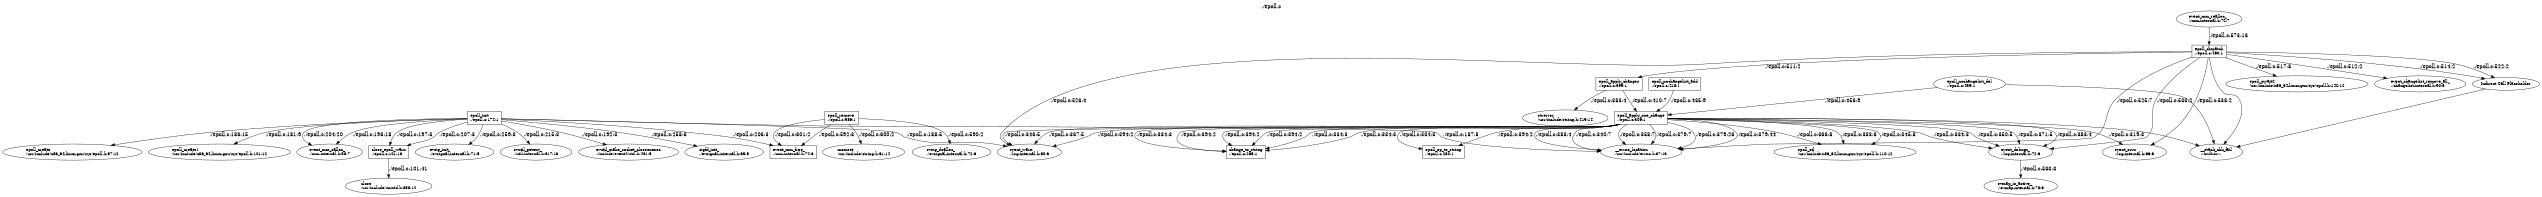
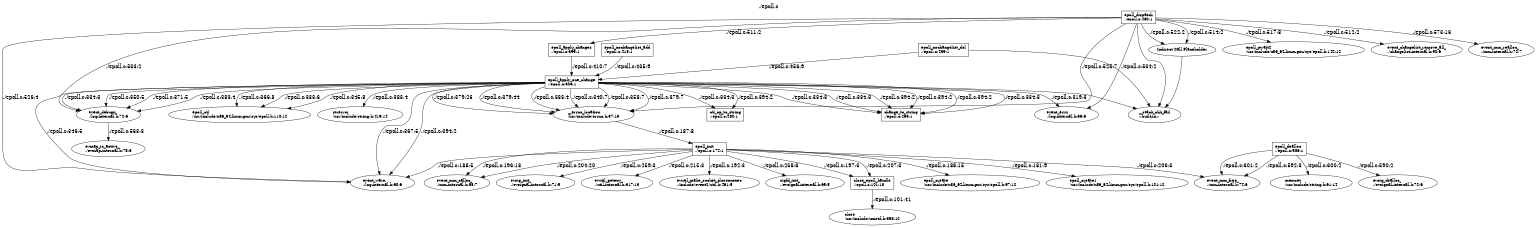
(2209, 34) -> (1316, 25)
(1969, 84) -> (944, 50)
(1591, 98) -> (411, 88)
(2214, 101) -> (1139, 67)
(842, 118) -> (1289, 149)
(1051, 127) -> (652, 132)
(389, 152) -> (872, 183)
(793, 152) -> (1227, 183)
(1443, 152) -> (725, 115)
